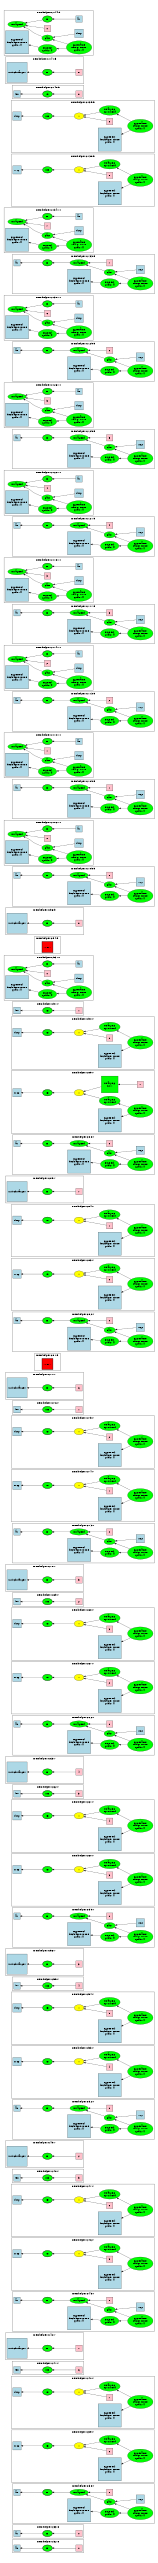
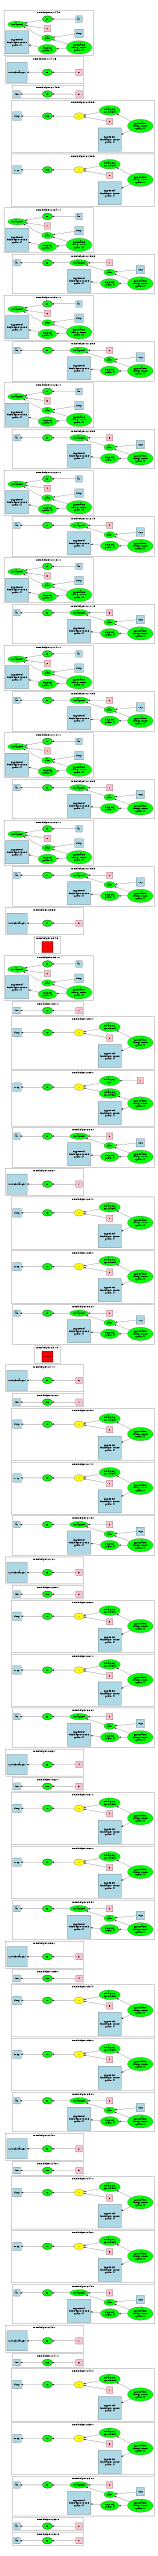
(110, 1084) -> (110, 1081)
